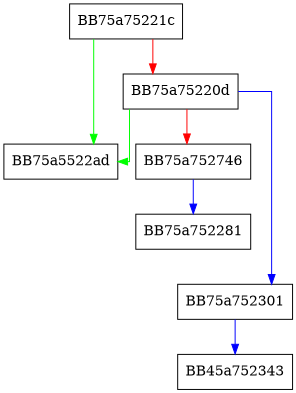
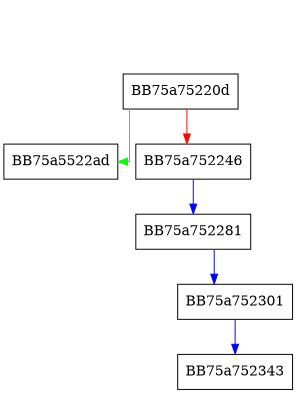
(126, 21) -> none
(193, 162) -> (193, 162)
(272, 166) -> (214, 262)
(235, 372) -> (235, 372)
